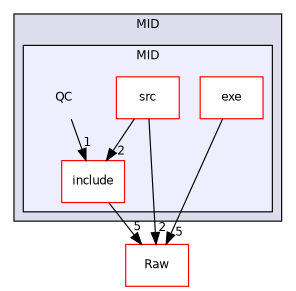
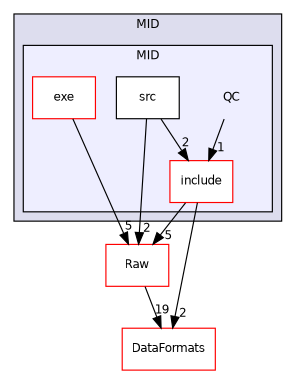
(148, 98) -> (148, 98)
none -> (169, 349)
